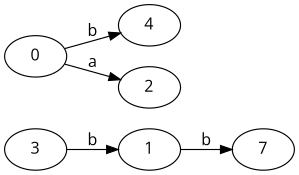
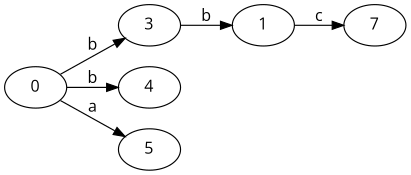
none -> (88, 59)
(150, 87) -> (150, 150)
(206, 141) -> (319, 17)
